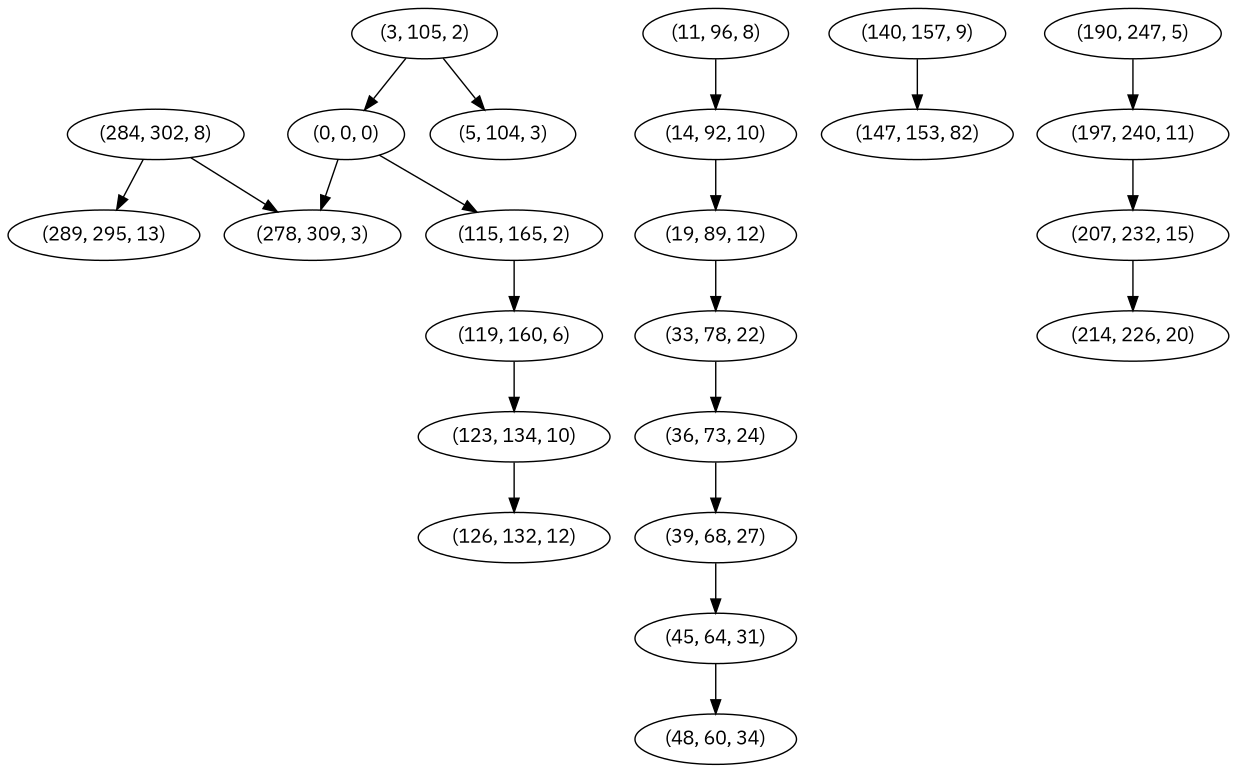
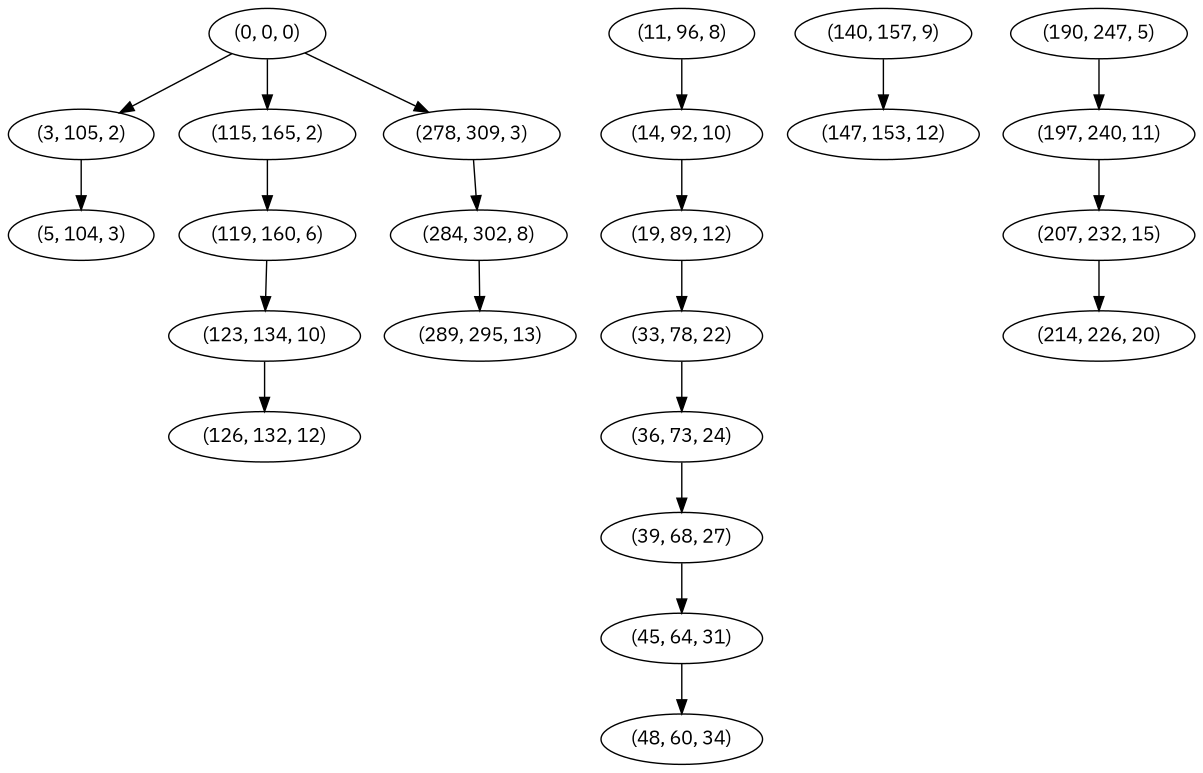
(390, 78) -> (182, 80)
(917, 134) -> (883, 134)
(228, 181) -> (475, 178)
